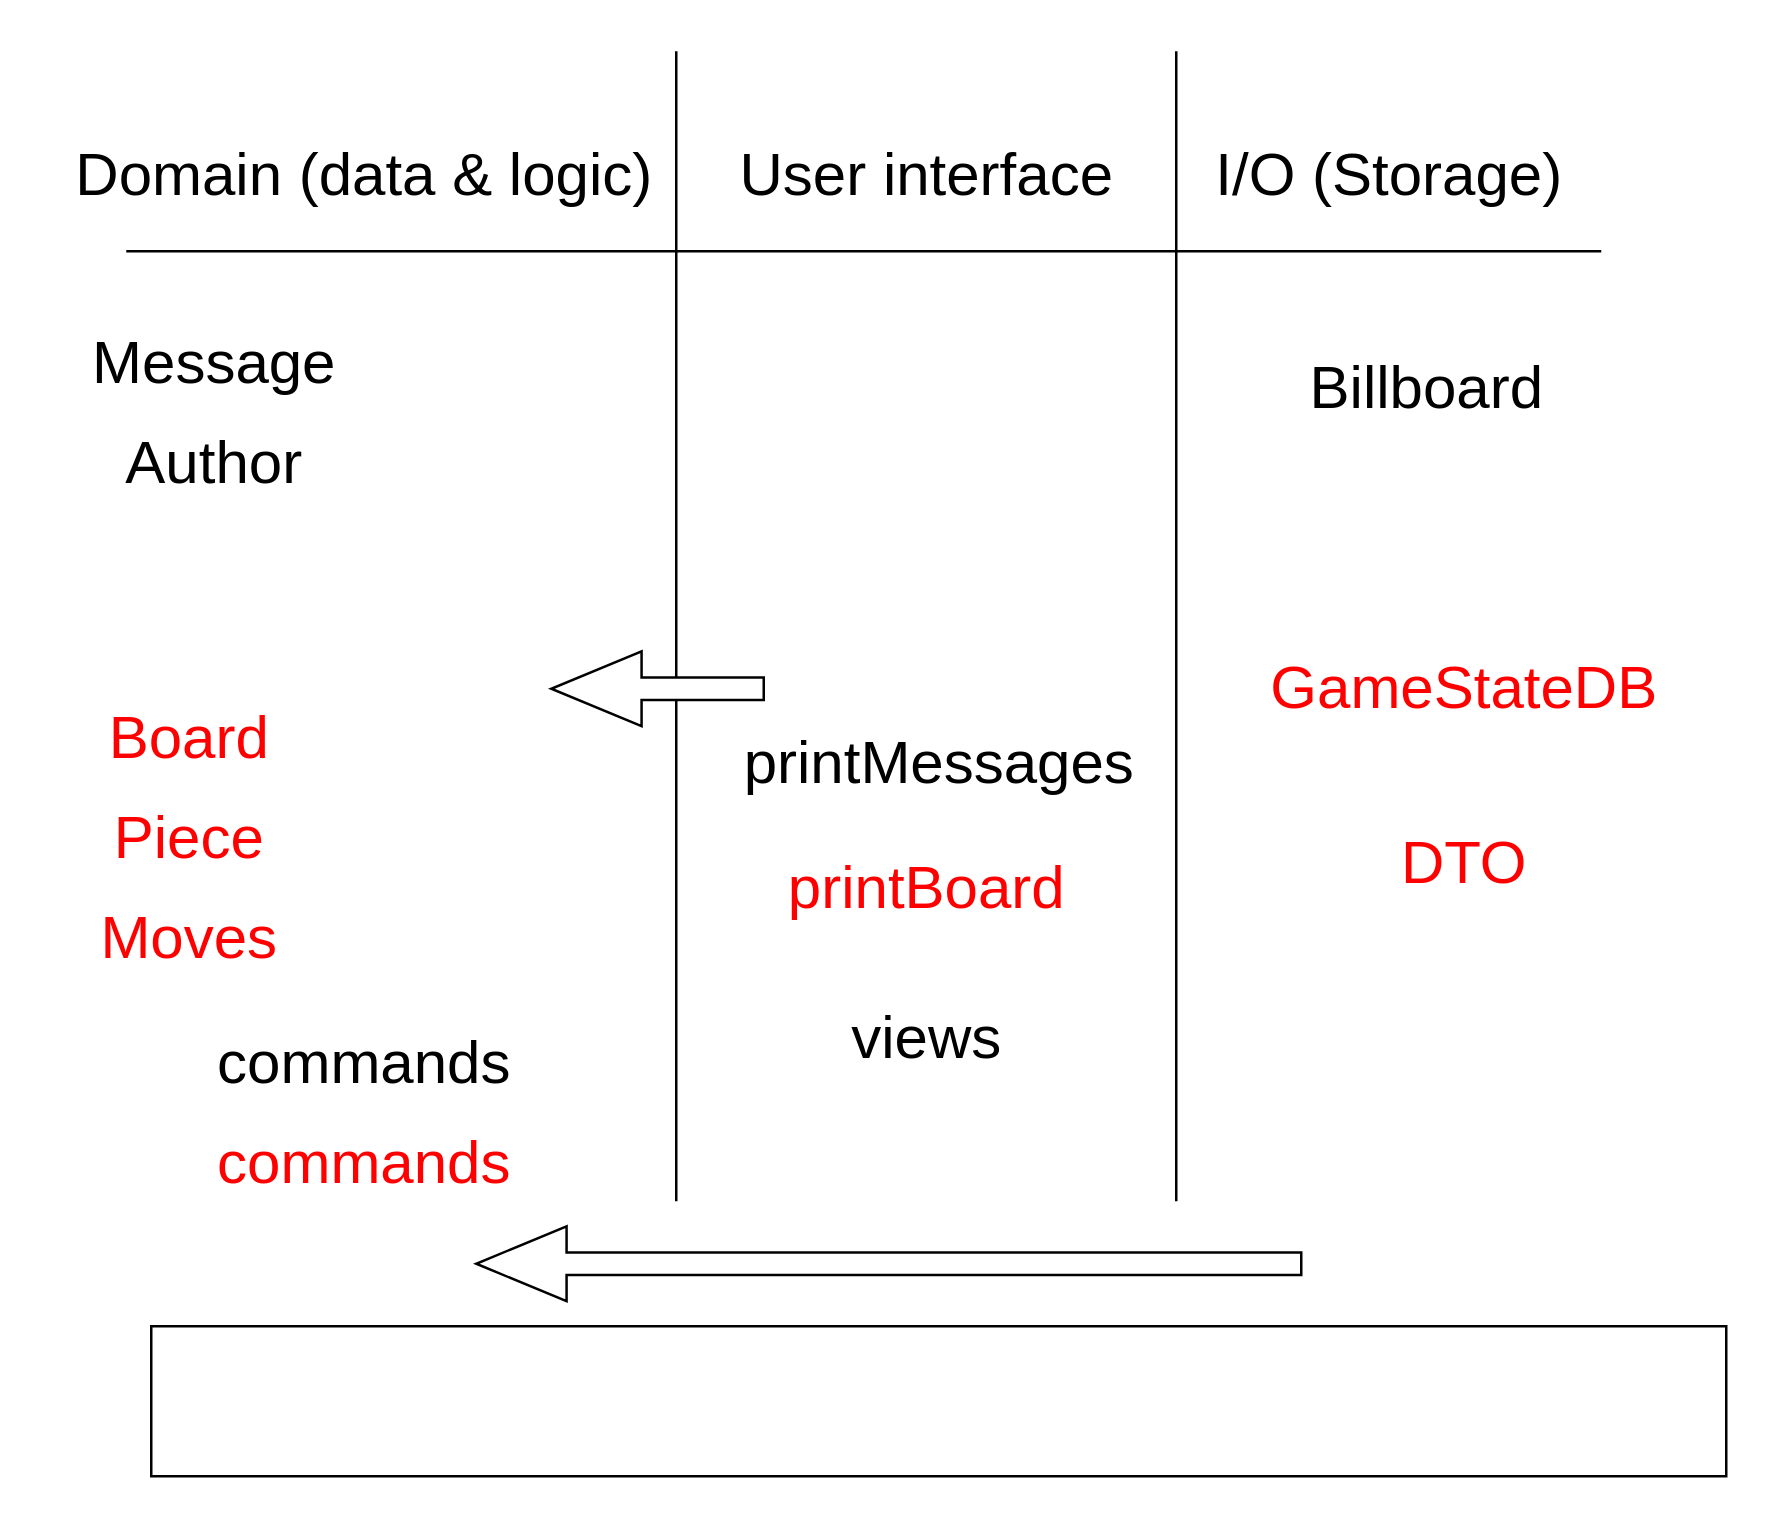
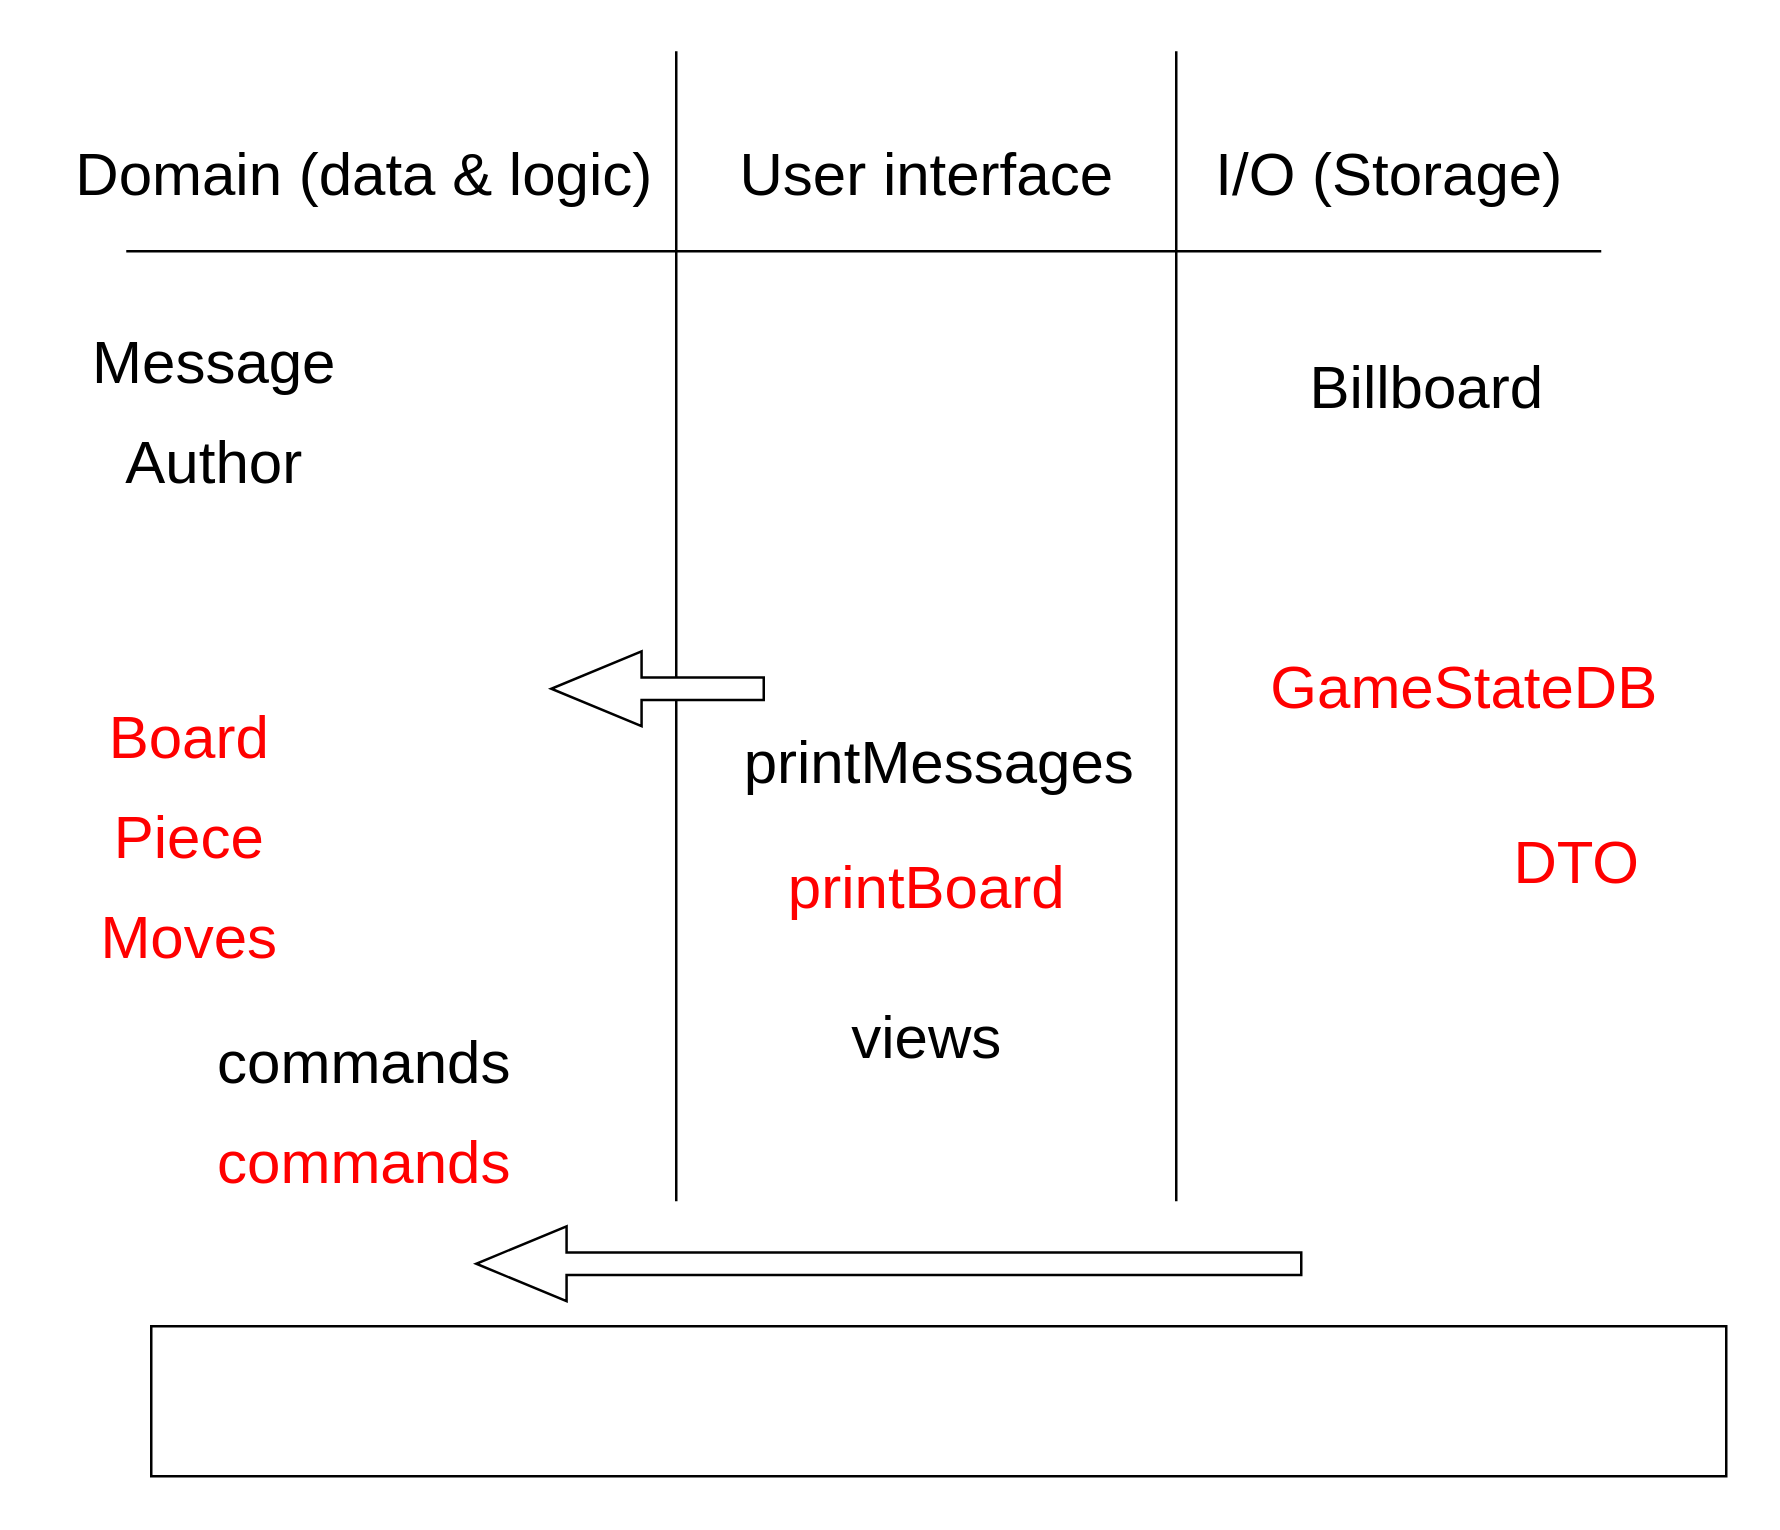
(1464, 864) -> (1576, 864)
